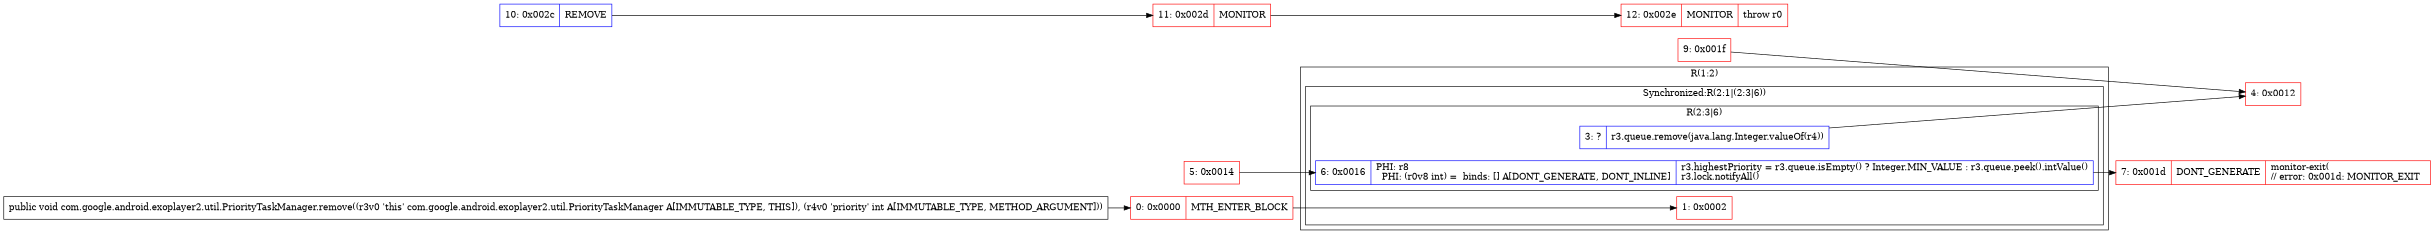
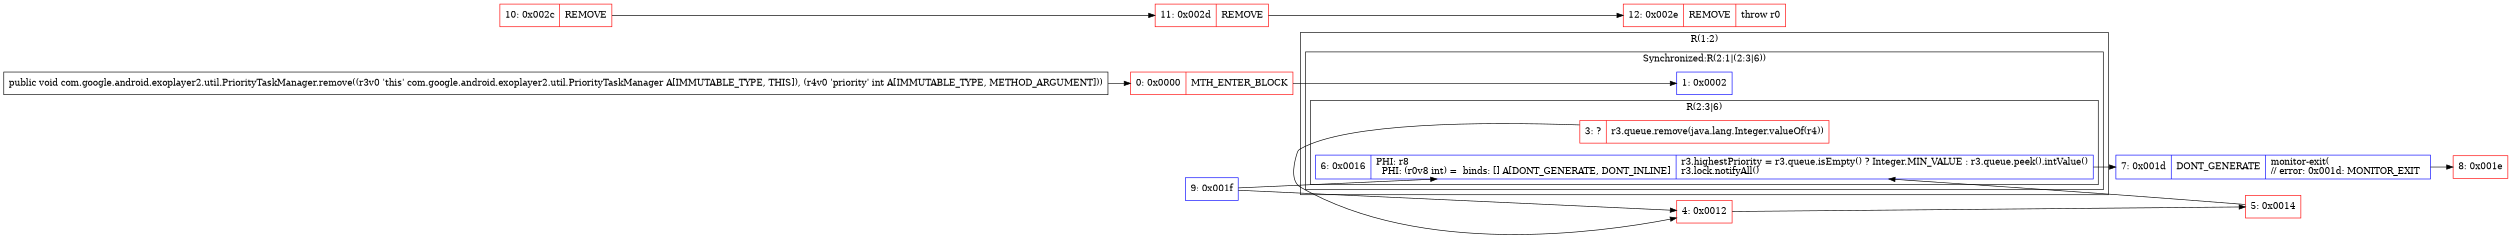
(556, 15) -> (556, 15)
(1242, 15) -> (1242, 15)
(1710, 15) -> (1710, 15)
(1704, 50) -> (1212, 189)
(1704, 137) -> (1704, 132)
none -> (2480, 167)
(2273, 173) -> (2273, 167)
none -> (1291, 186)
(1704, 208) -> (1704, 83)
none -> (1986, 209)
